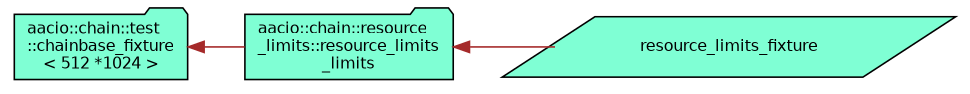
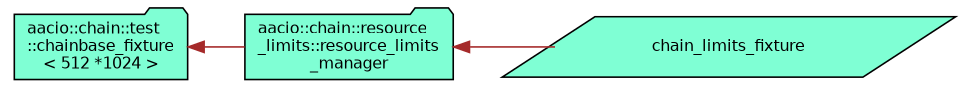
(349, 47) -> (349, 47)
(729, 47) -> (729, 47)
